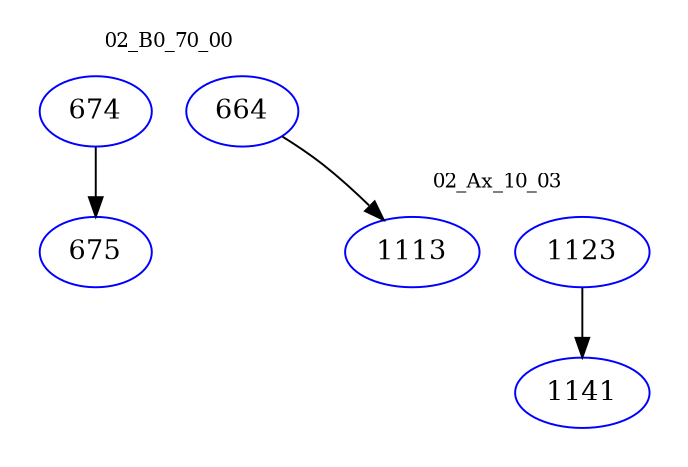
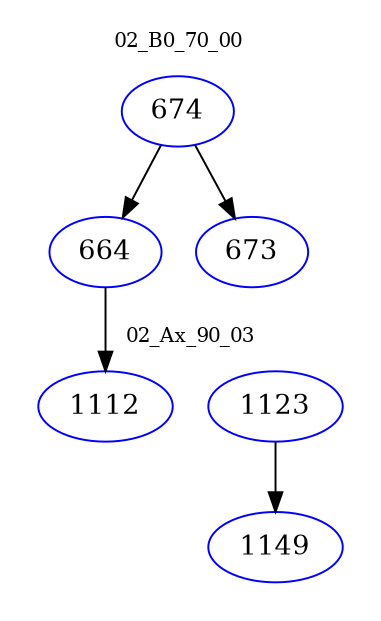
none -> (147, 173)
(497, 183) -> (191, 337)
(96, 252) -> (252, 252)
(412, 252) -> (106, 406)
(582, 393) -> (276, 547)
